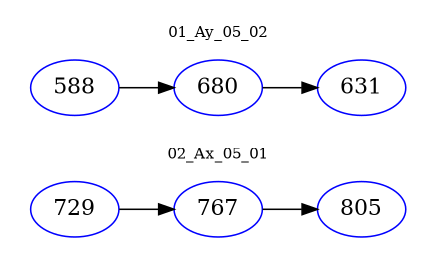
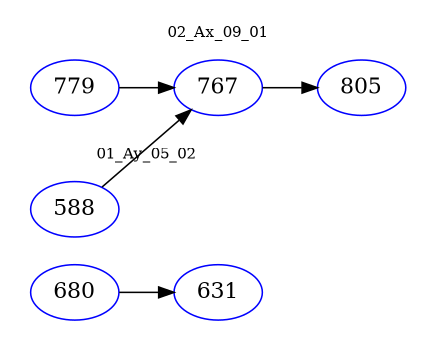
(139, 88) -> (141, 154)
(218, 155) -> (218, 33)
(75, 209) -> (75, 88)
